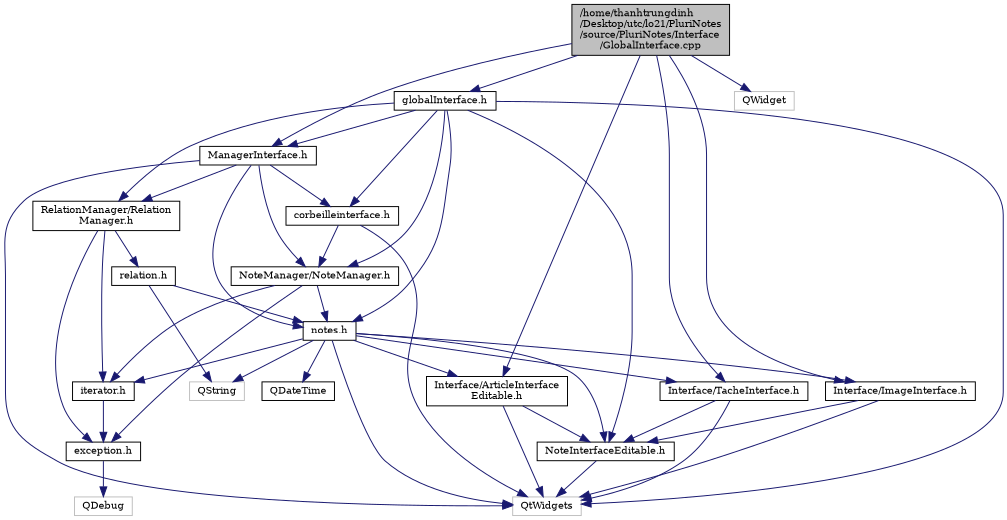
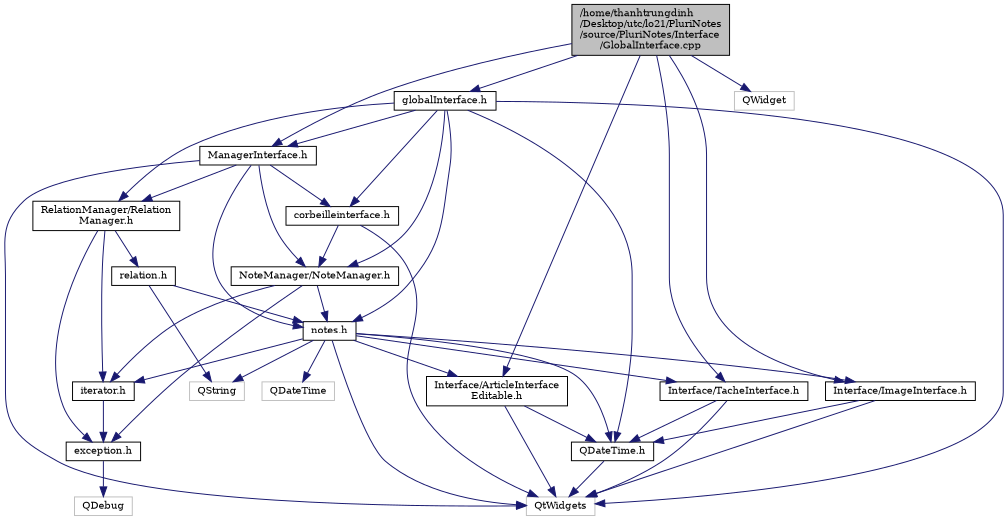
(298, 391) -> (298, 391)
(606, 451) -> (613, 451)
